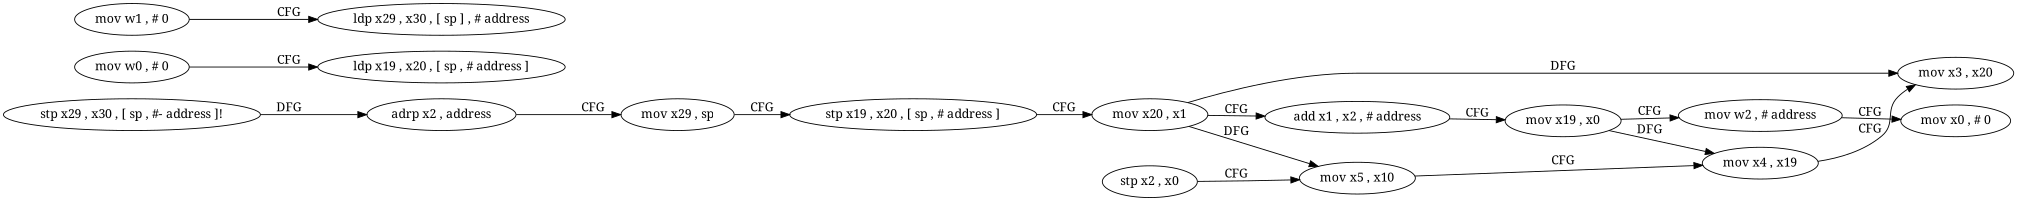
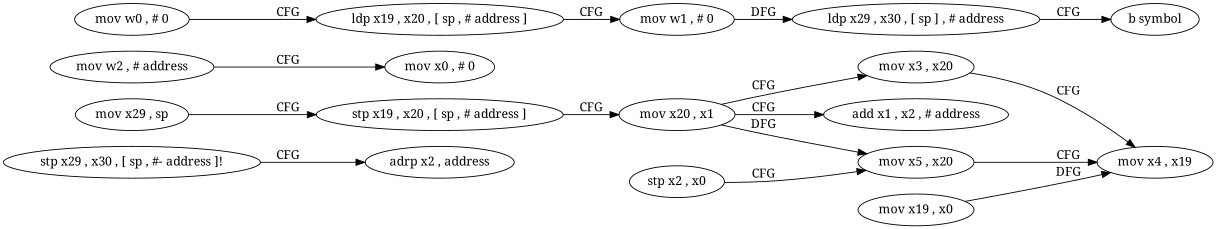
(289, 13) -> (764, 13)
none -> (587, 19)
none -> (1155, 19)
(1563, 67) -> (764, 86)
(289, 108) -> (288, 156)
(564, 115) -> none
(1473, 119) -> none
(1645, 119) -> none
(1876, 140) -> (1053, 97)
(1357, 178) -> (916, 162)
